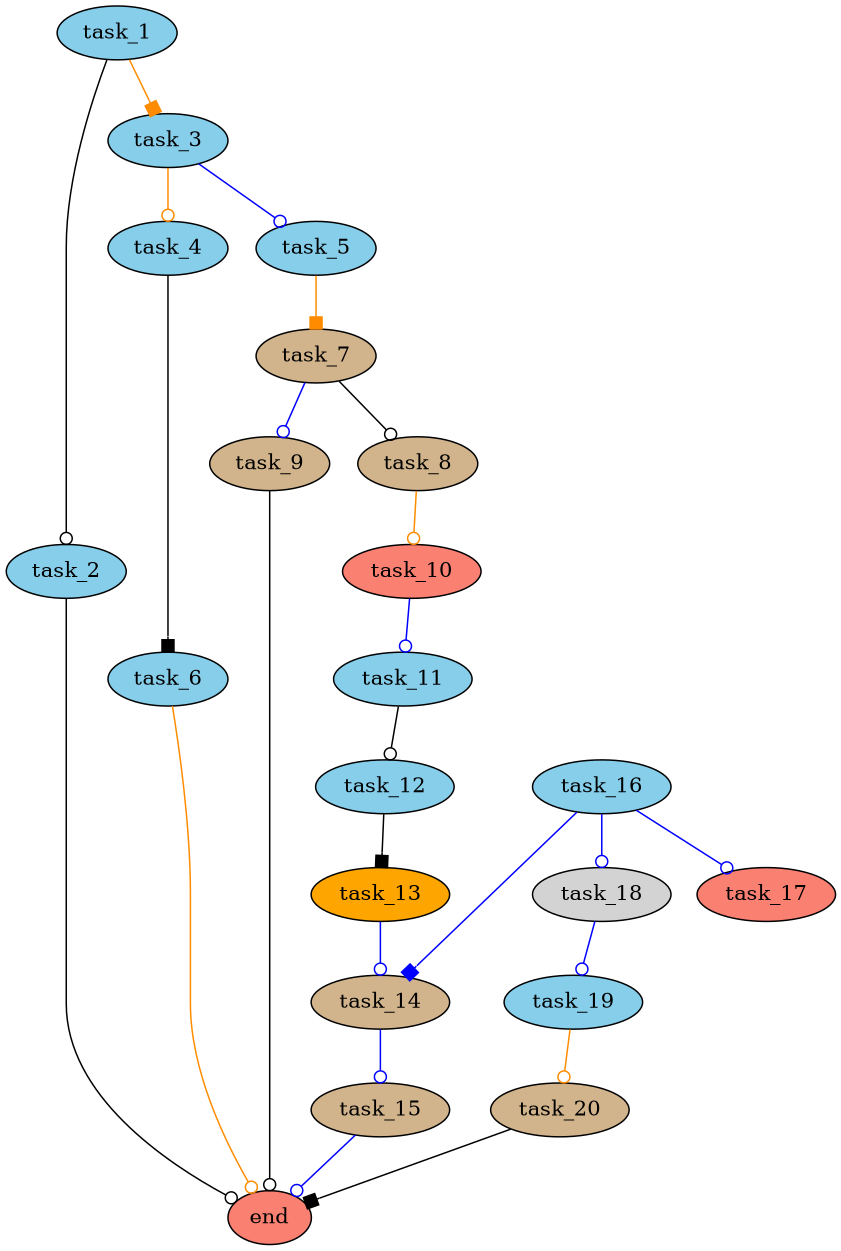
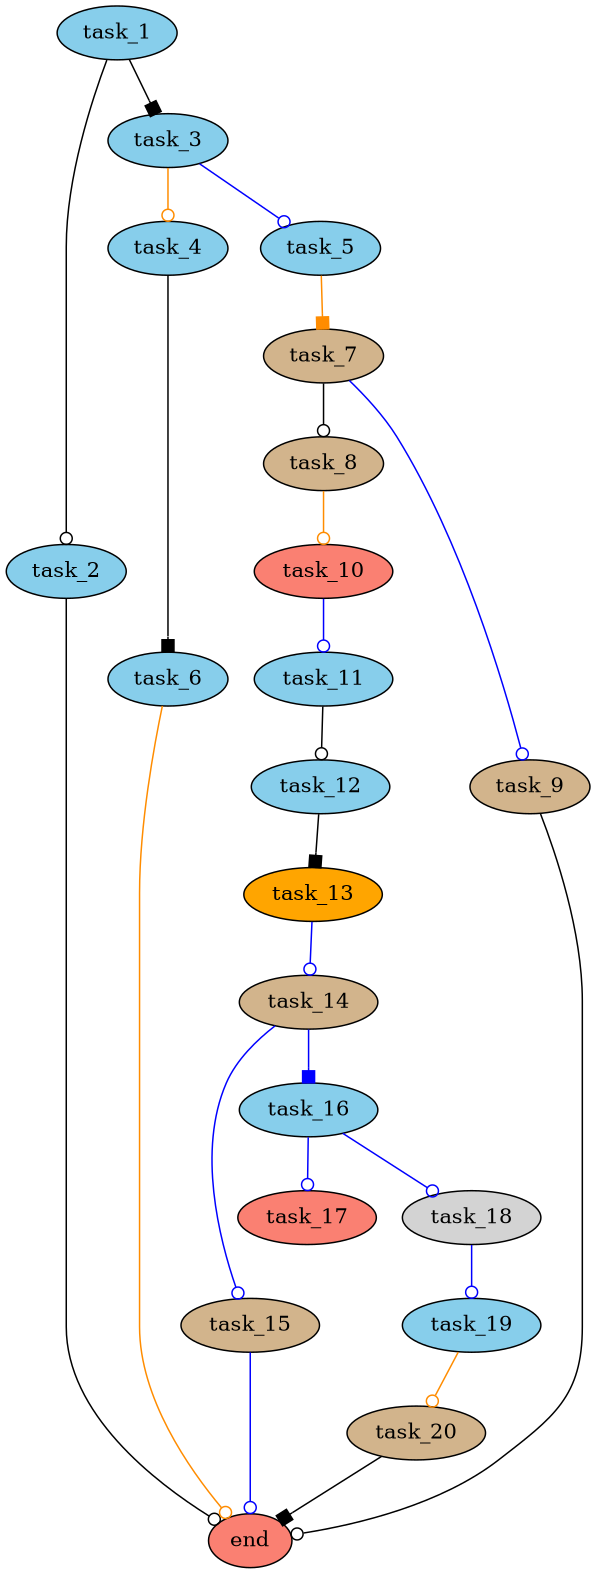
(139, 80) -> (139, 80)
(497, 889) -> (309, 1049)
